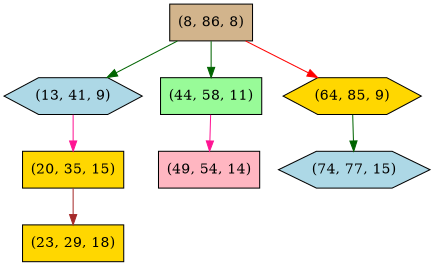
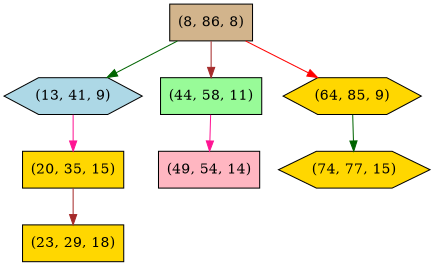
(211, 54) -> (211, 54)
(354, 170) -> (354, 170)
